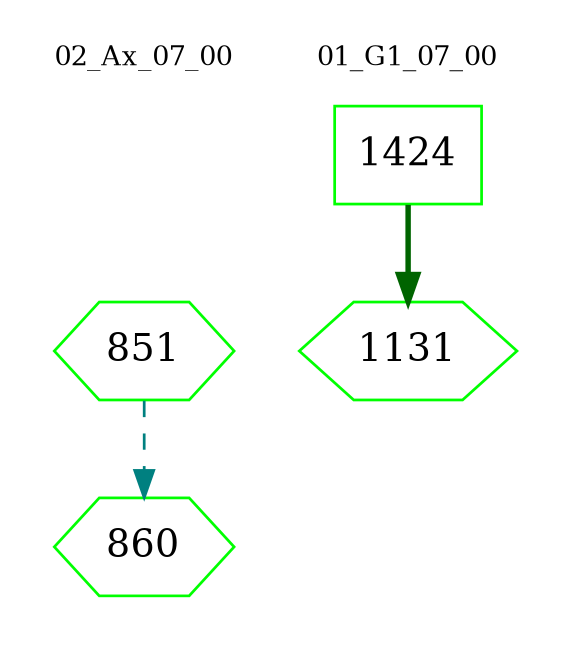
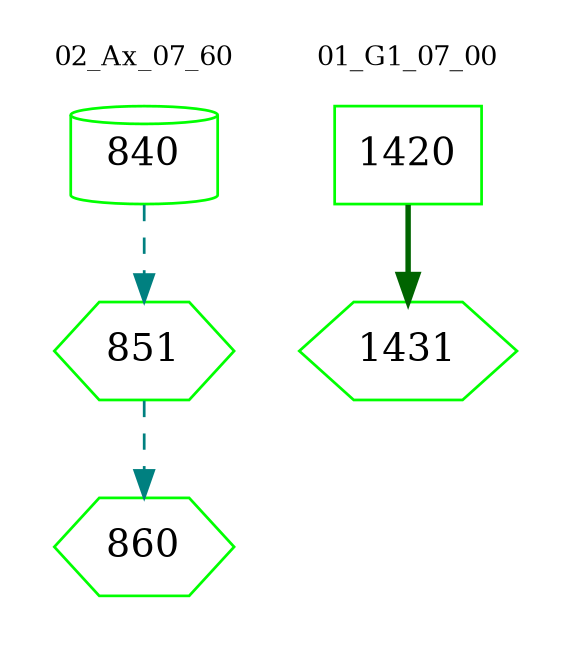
(144, 58) -> (144, 58)
none -> (144, 155)
(408, 155) -> (408, 155)
(408, 351) -> (408, 351)
